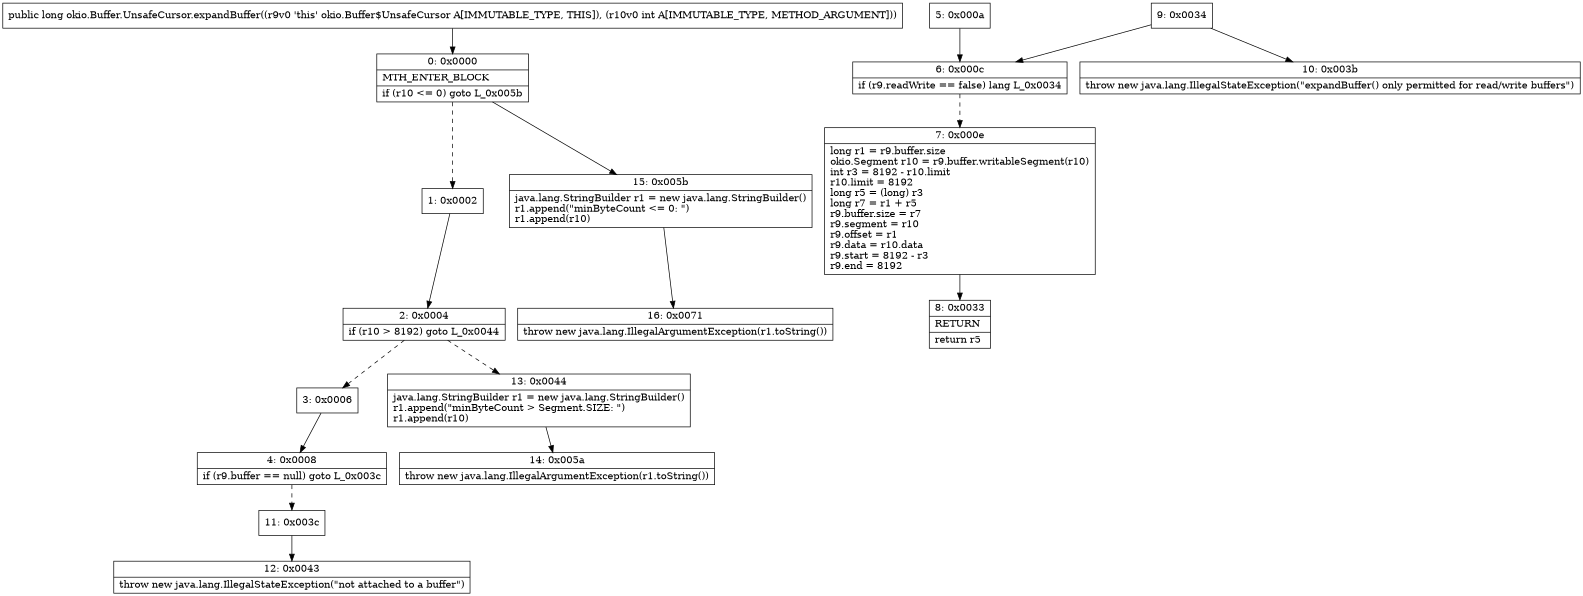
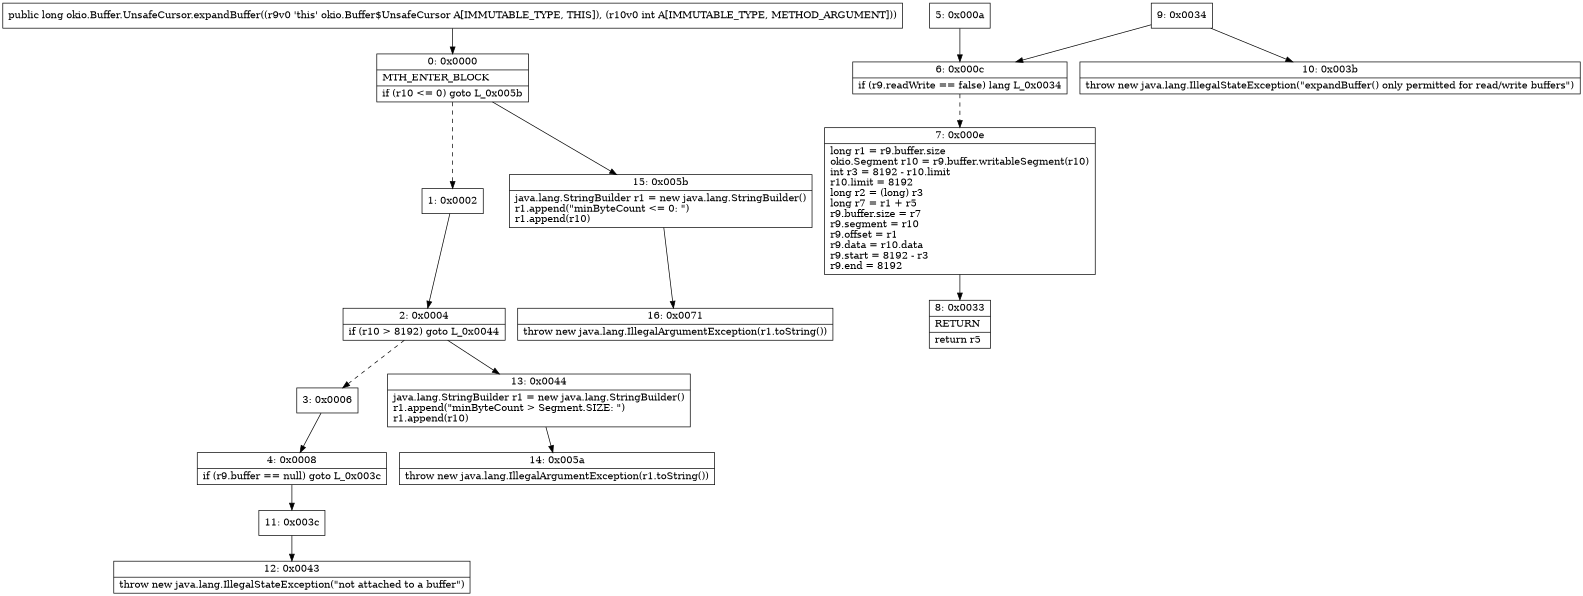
(877, 193) -> (877, 193)
(471, 355) -> (471, 355)
(292, 494) -> (292, 494)
